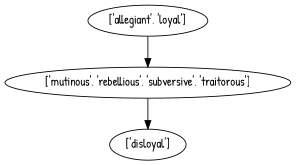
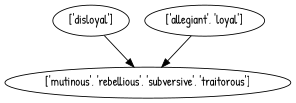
(148, 109) -> (116, 48)
